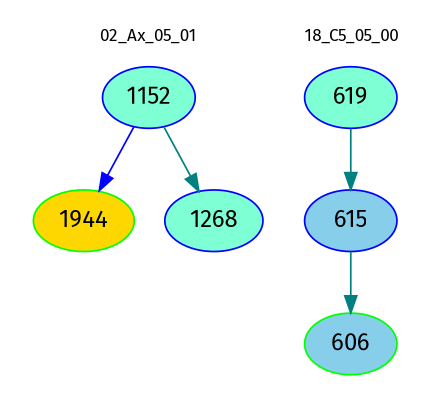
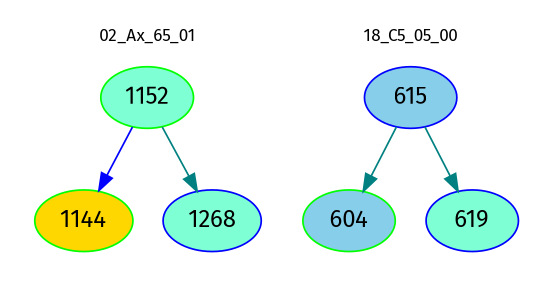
(149, 37) -> (148, 37)
(149, 98) -> (147, 98)
(351, 151) -> (438, 151)
(84, 221) -> (84, 221)
(351, 344) -> (349, 221)
